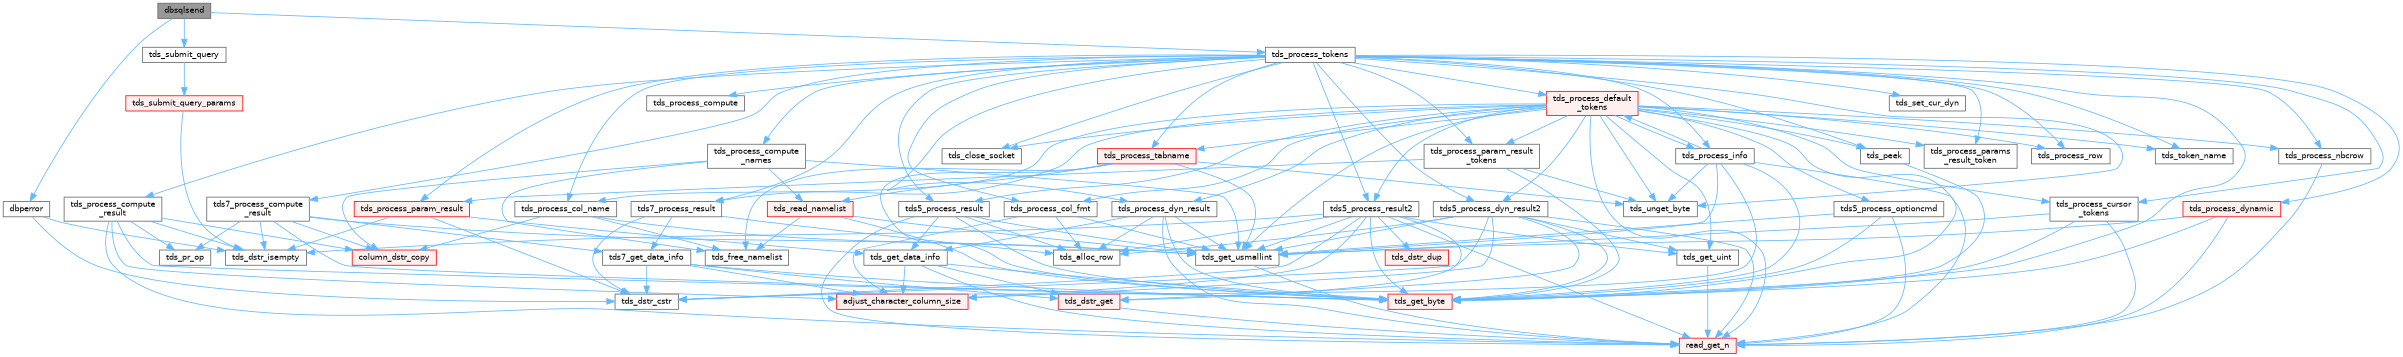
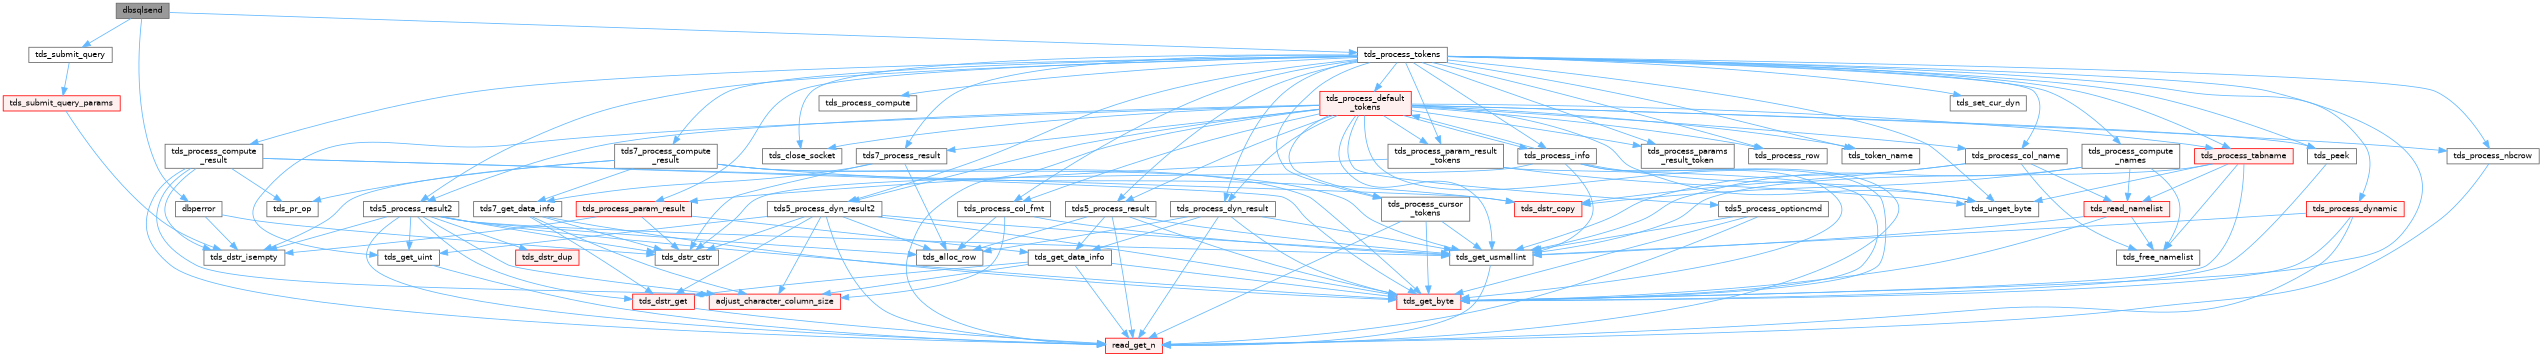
none -> (2068, 181)
(394, 258) -> (1548, 209)
